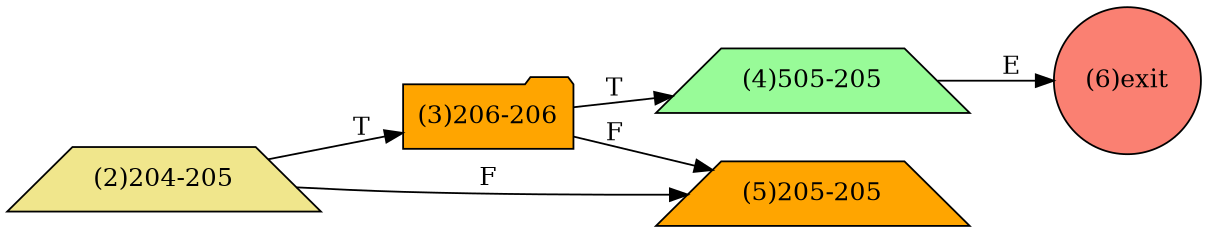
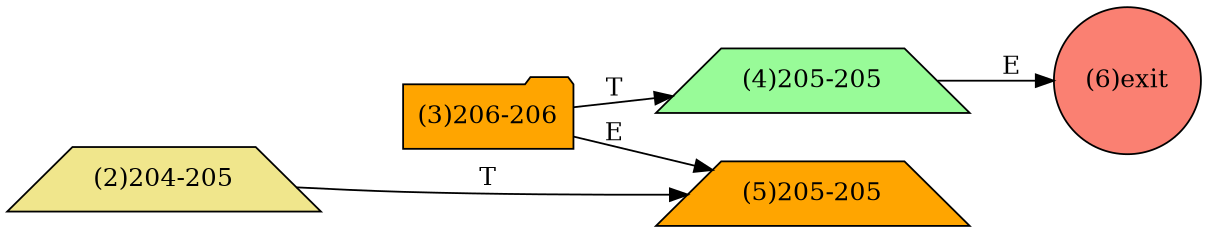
(813, 81) -> (813, 81)
(615, 134) -> (615, 134)
(327, 148) -> none
(488, 178) -> (488, 178)
